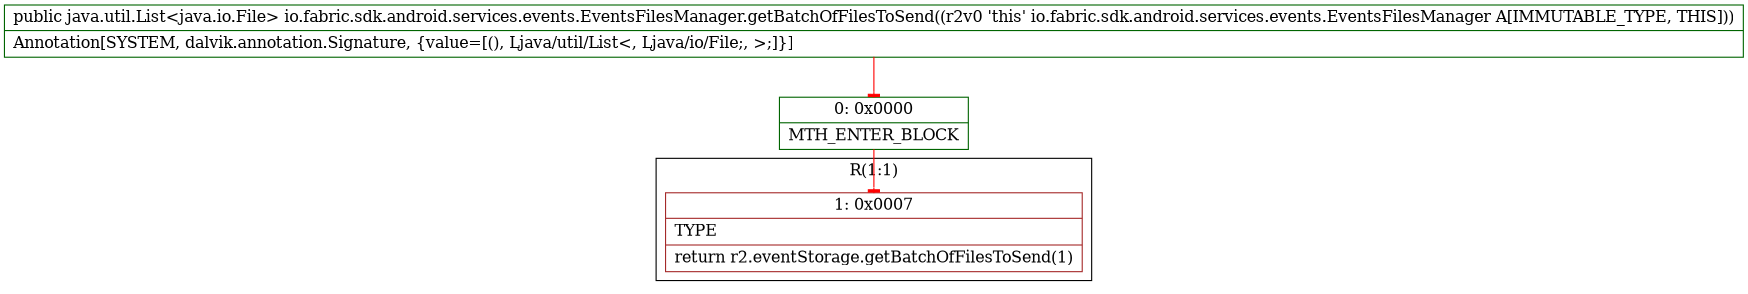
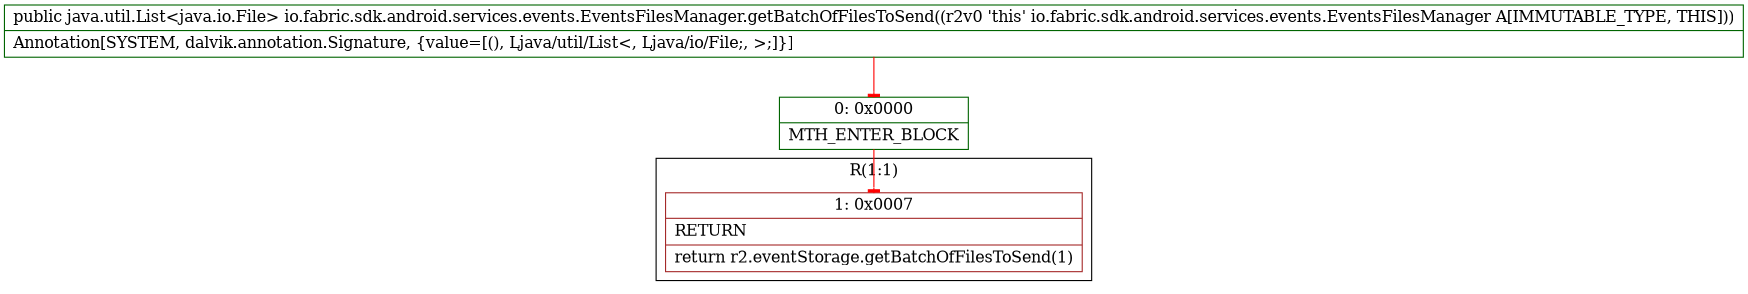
(696, 231) -> (711, 231)
